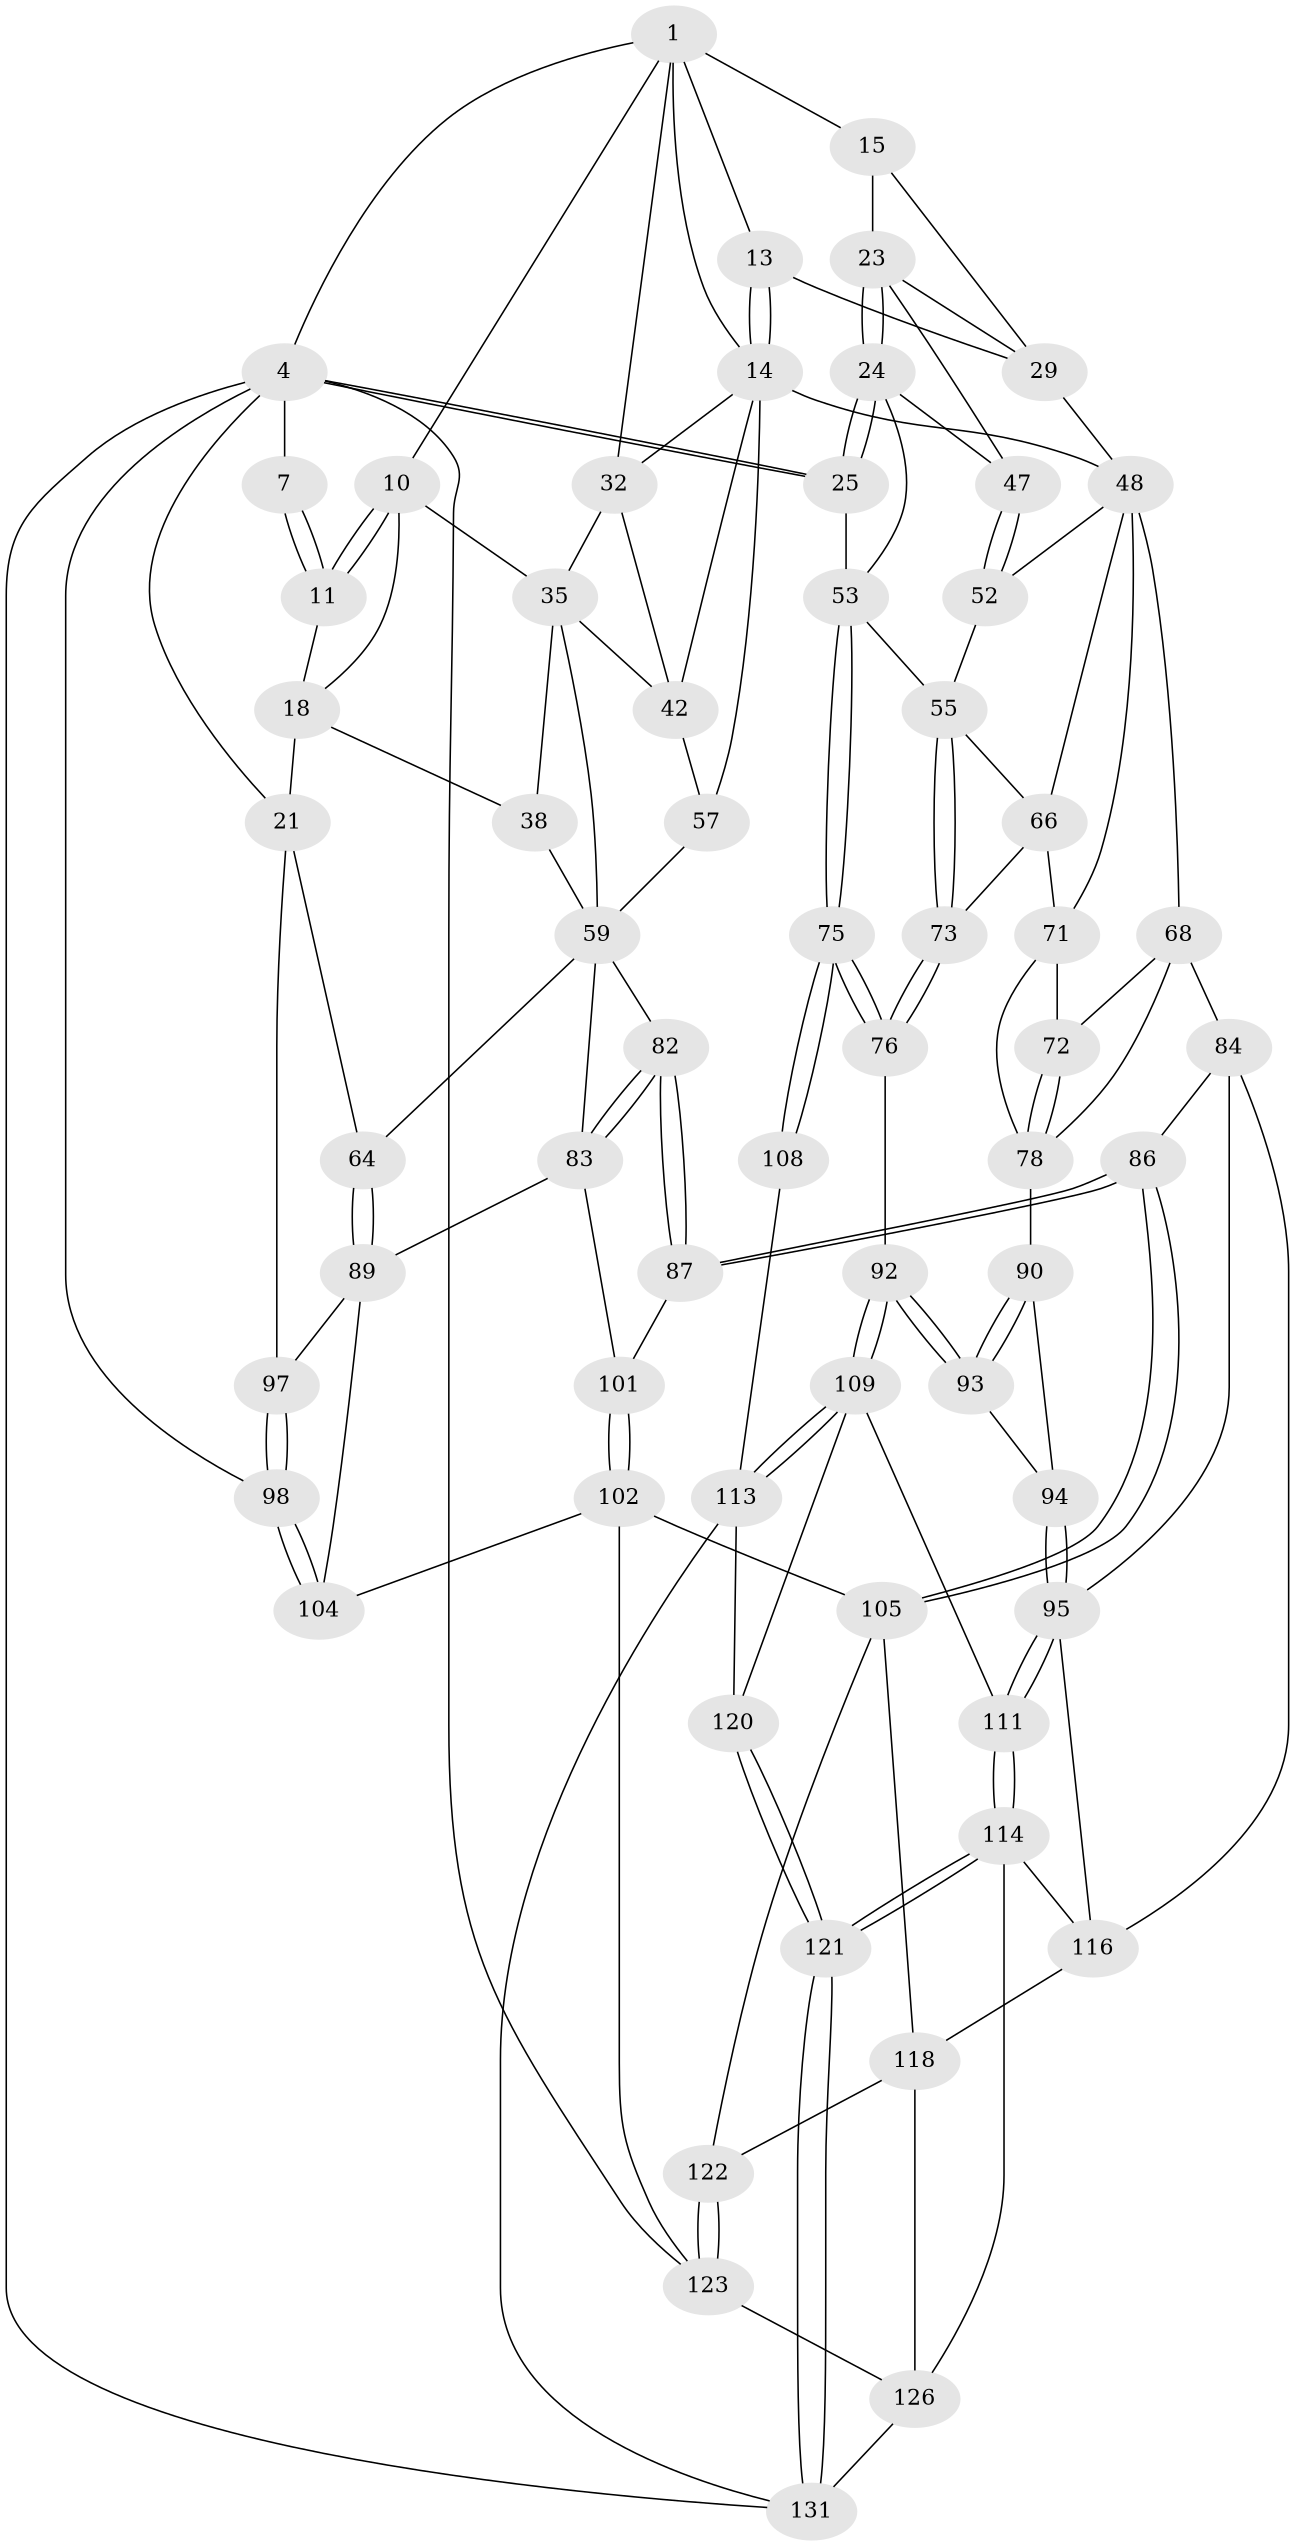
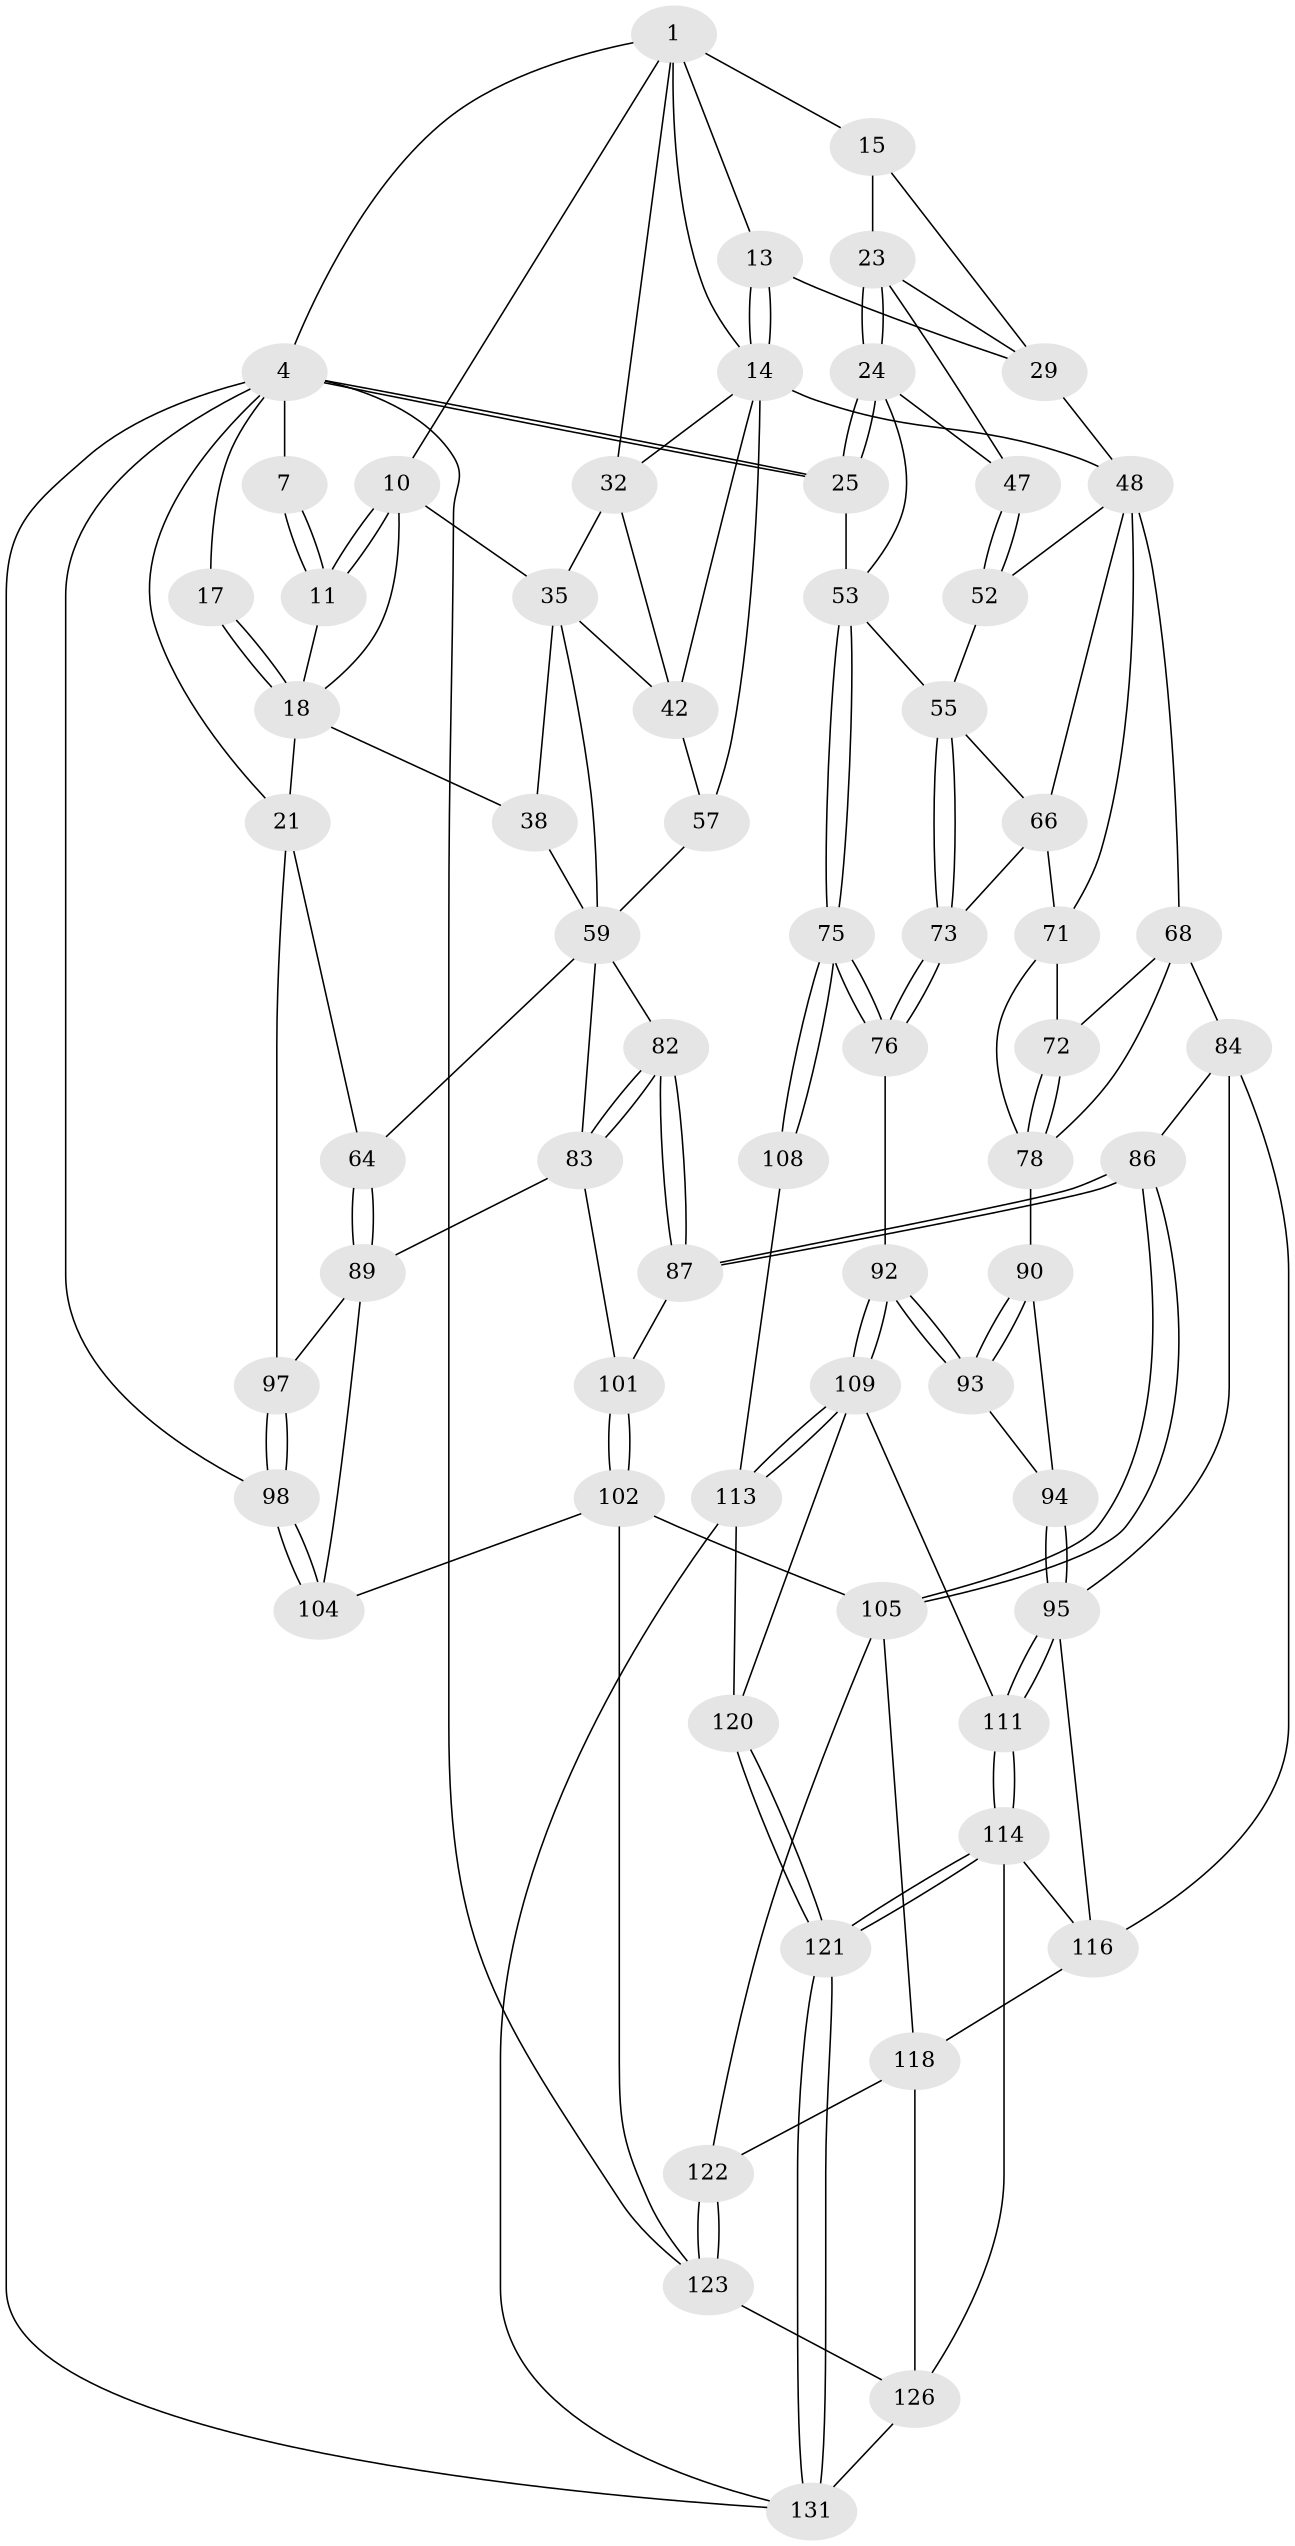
none -> (211, 597)
